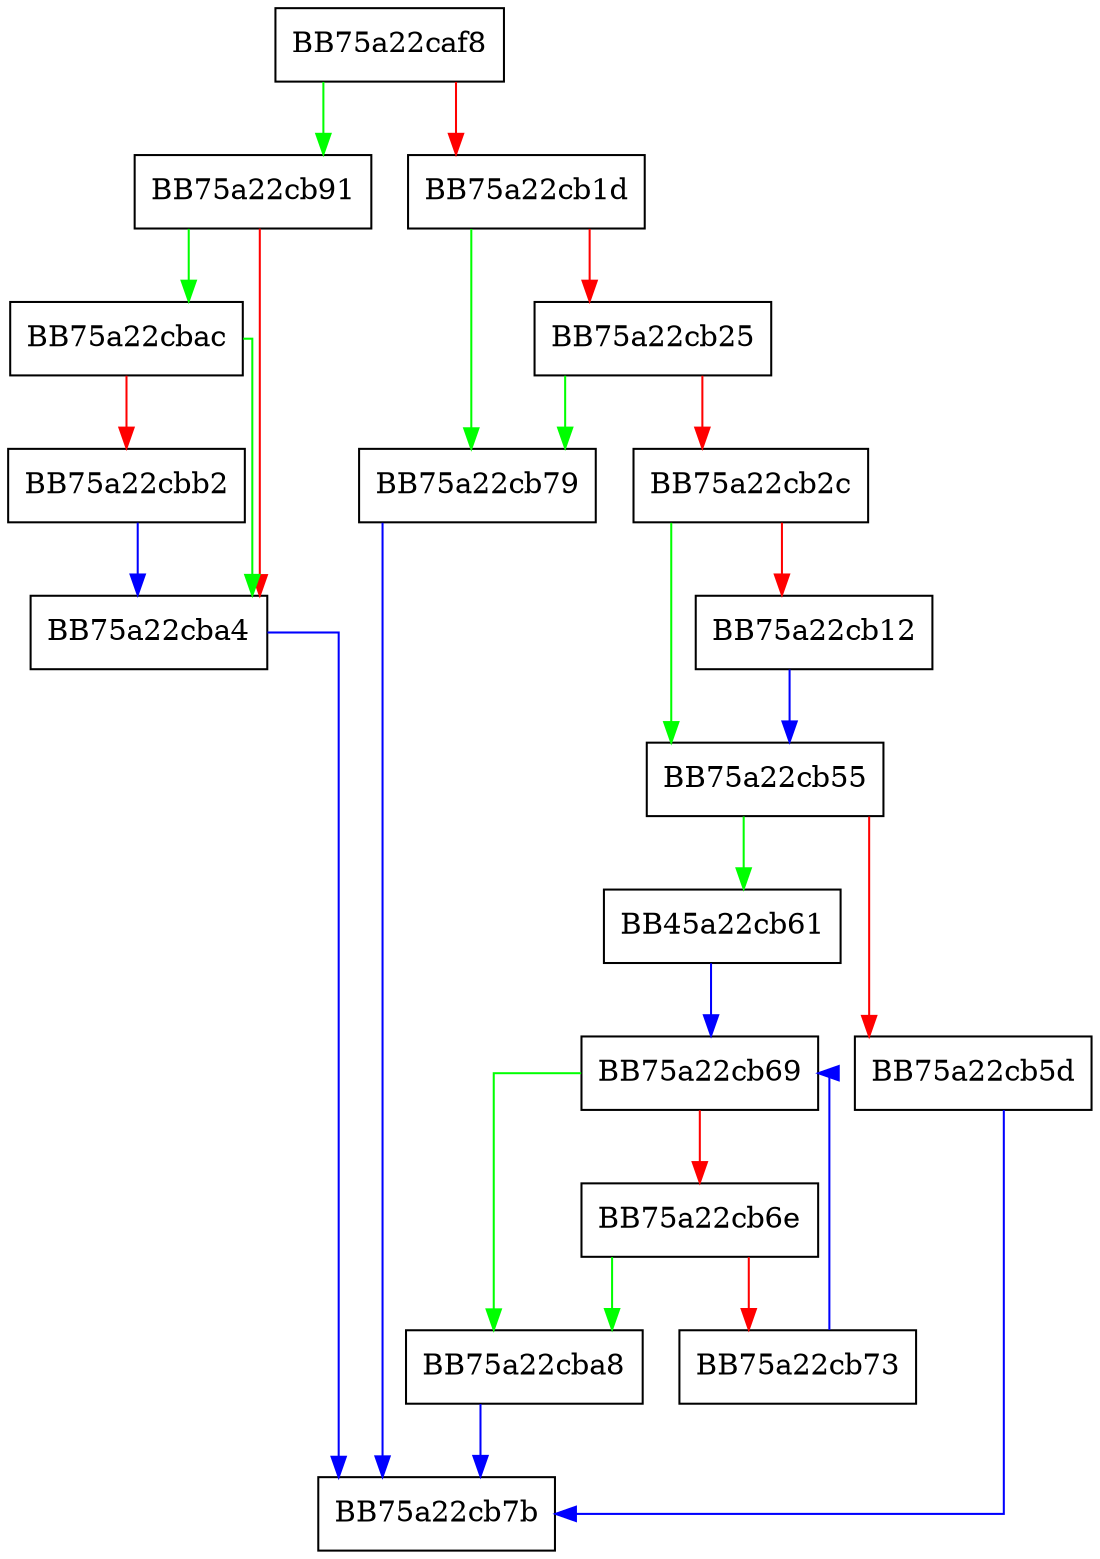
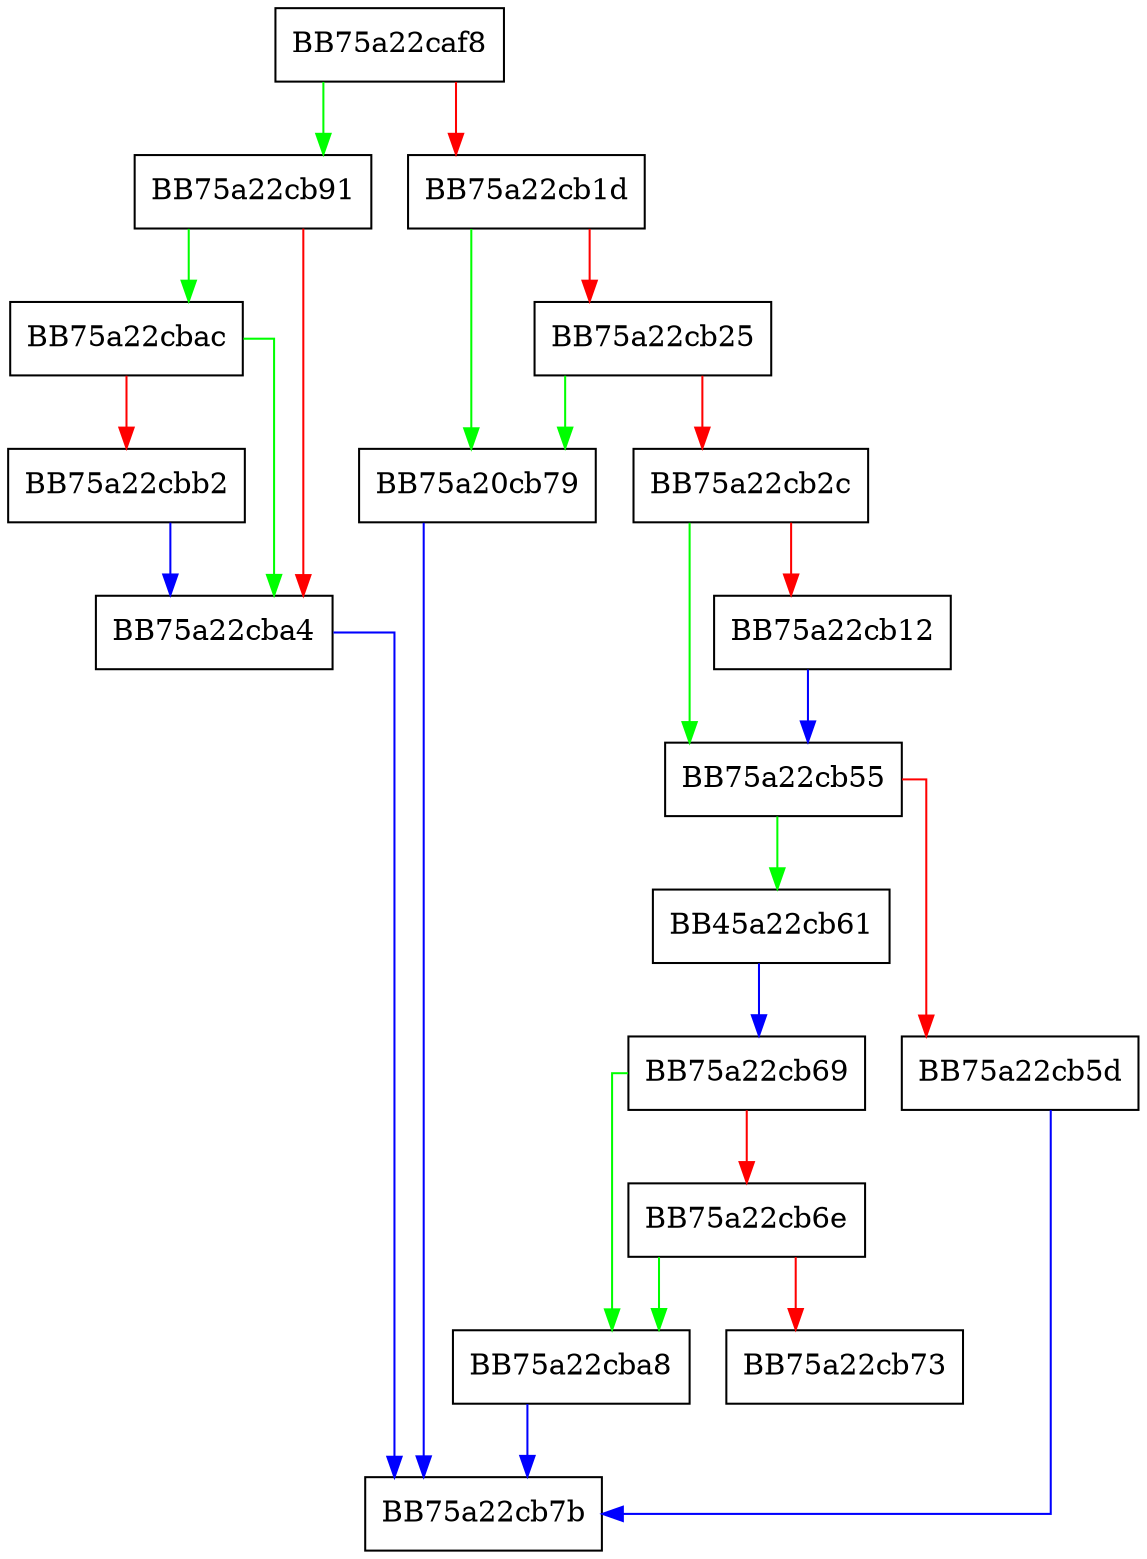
(477, 486) -> (477, 486)
(829, 1201) -> none
